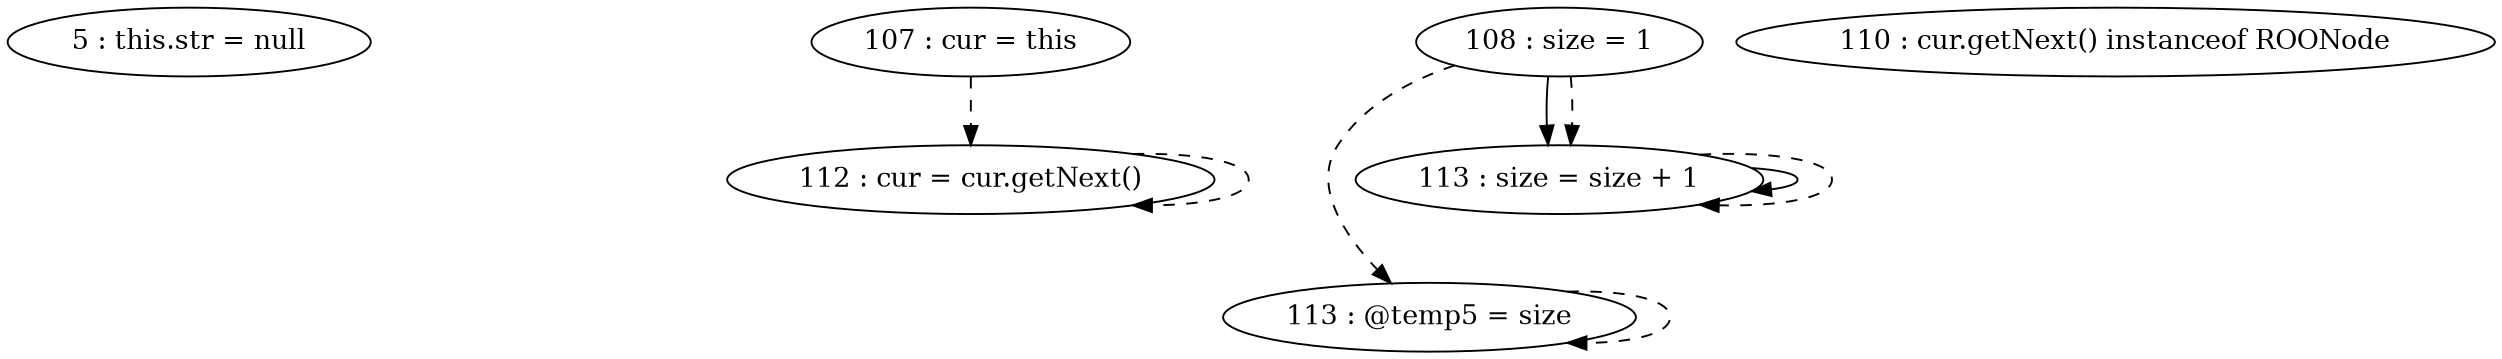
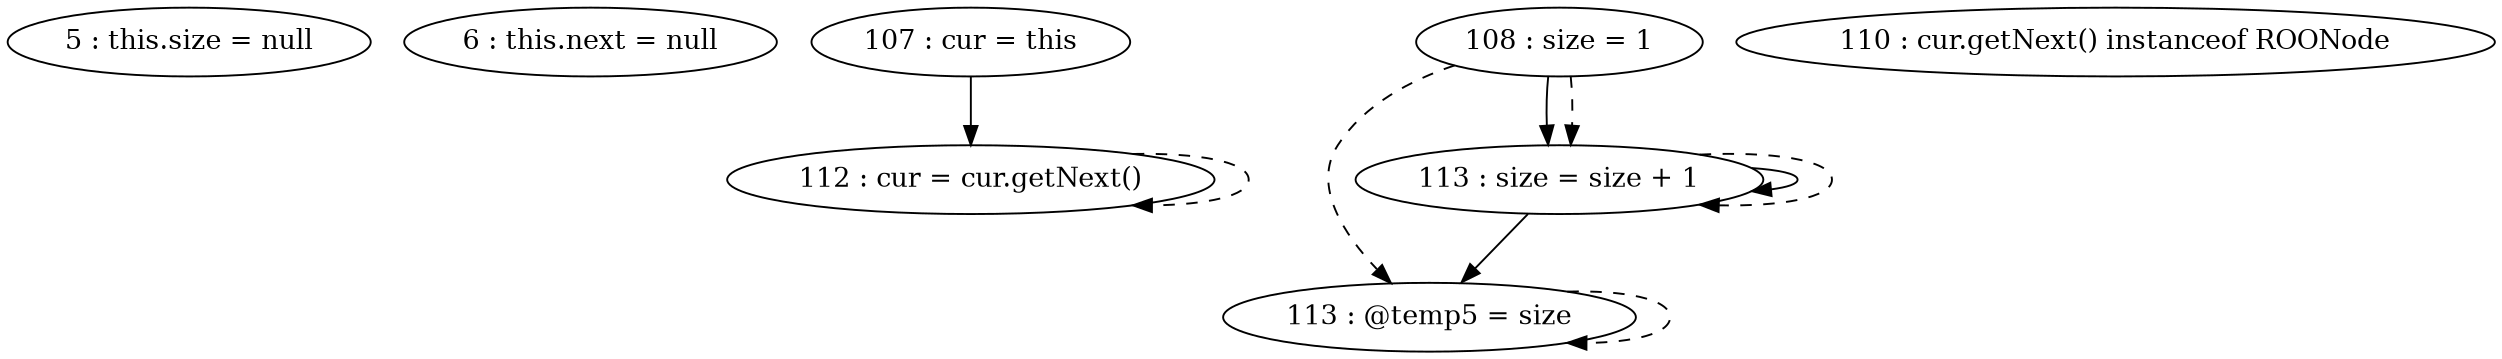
(189, 42) -> (189, 42)
none -> (591, 42)
(971, 101) -> (971, 101)
none -> (1502, 241)
